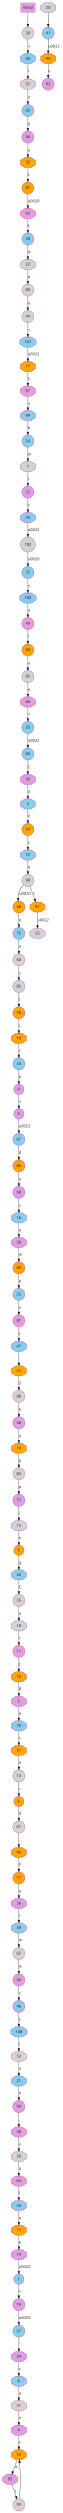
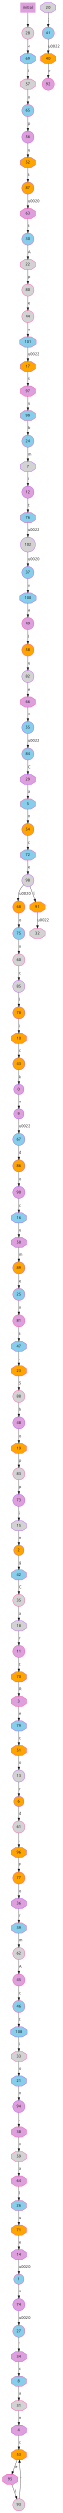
(19, 1064) -> (19, 1064)
